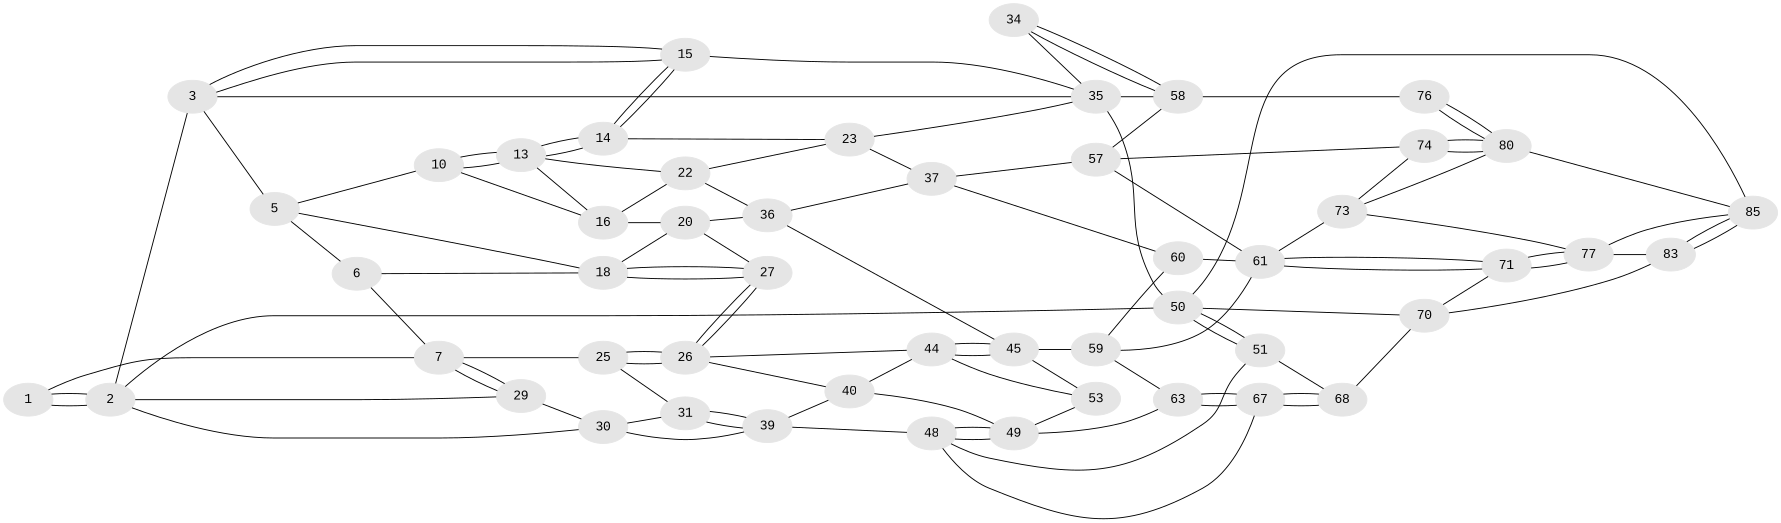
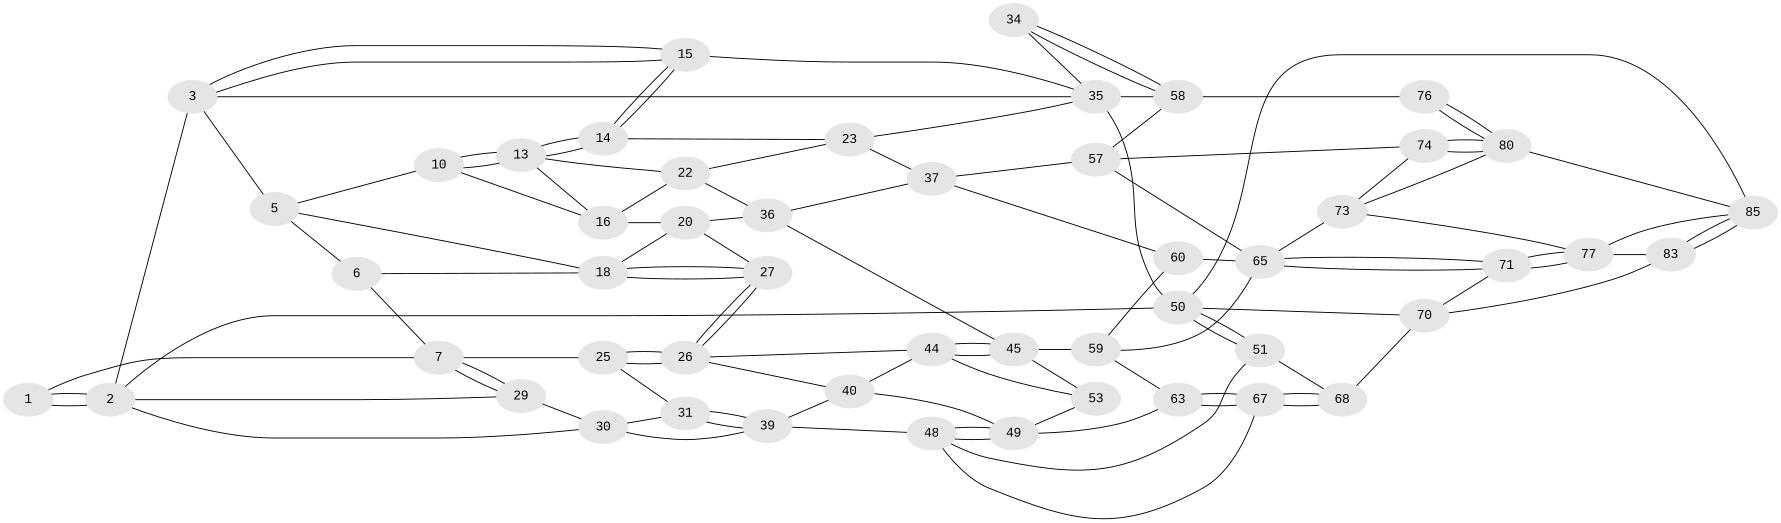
(1260, 262) -> (1260, 262)
